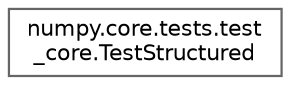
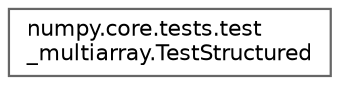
(145, 42) -> (170, 42)
